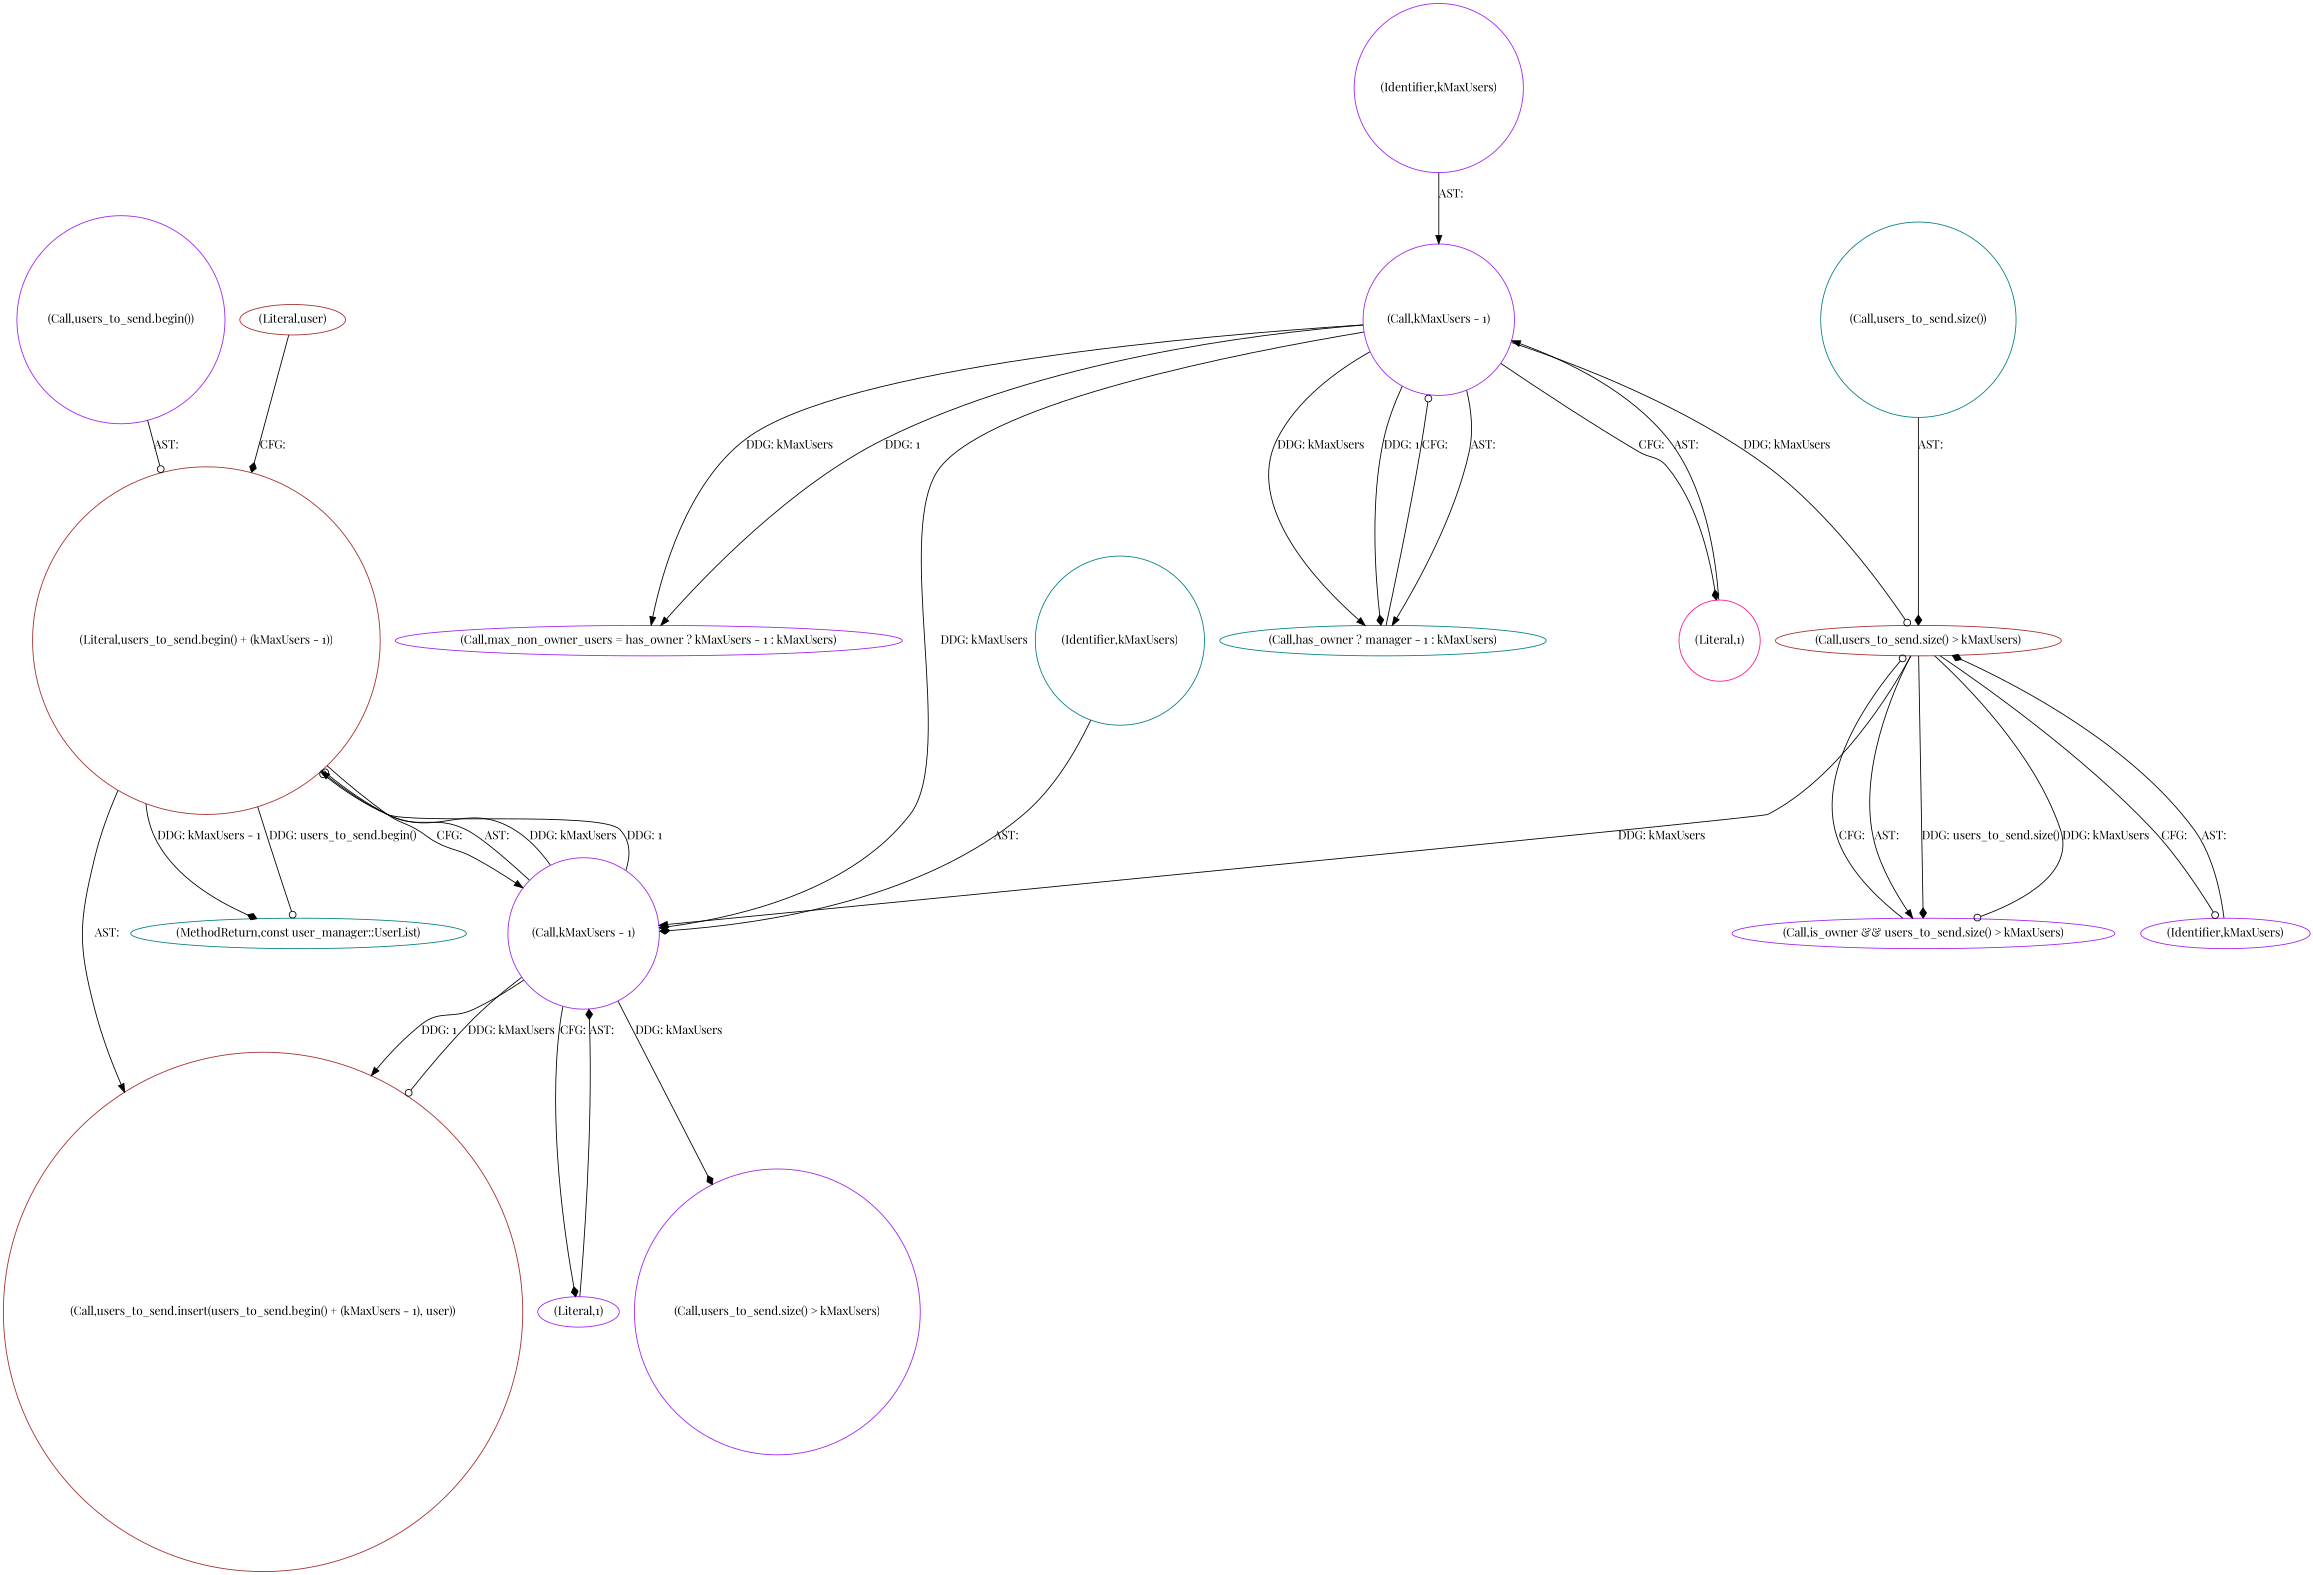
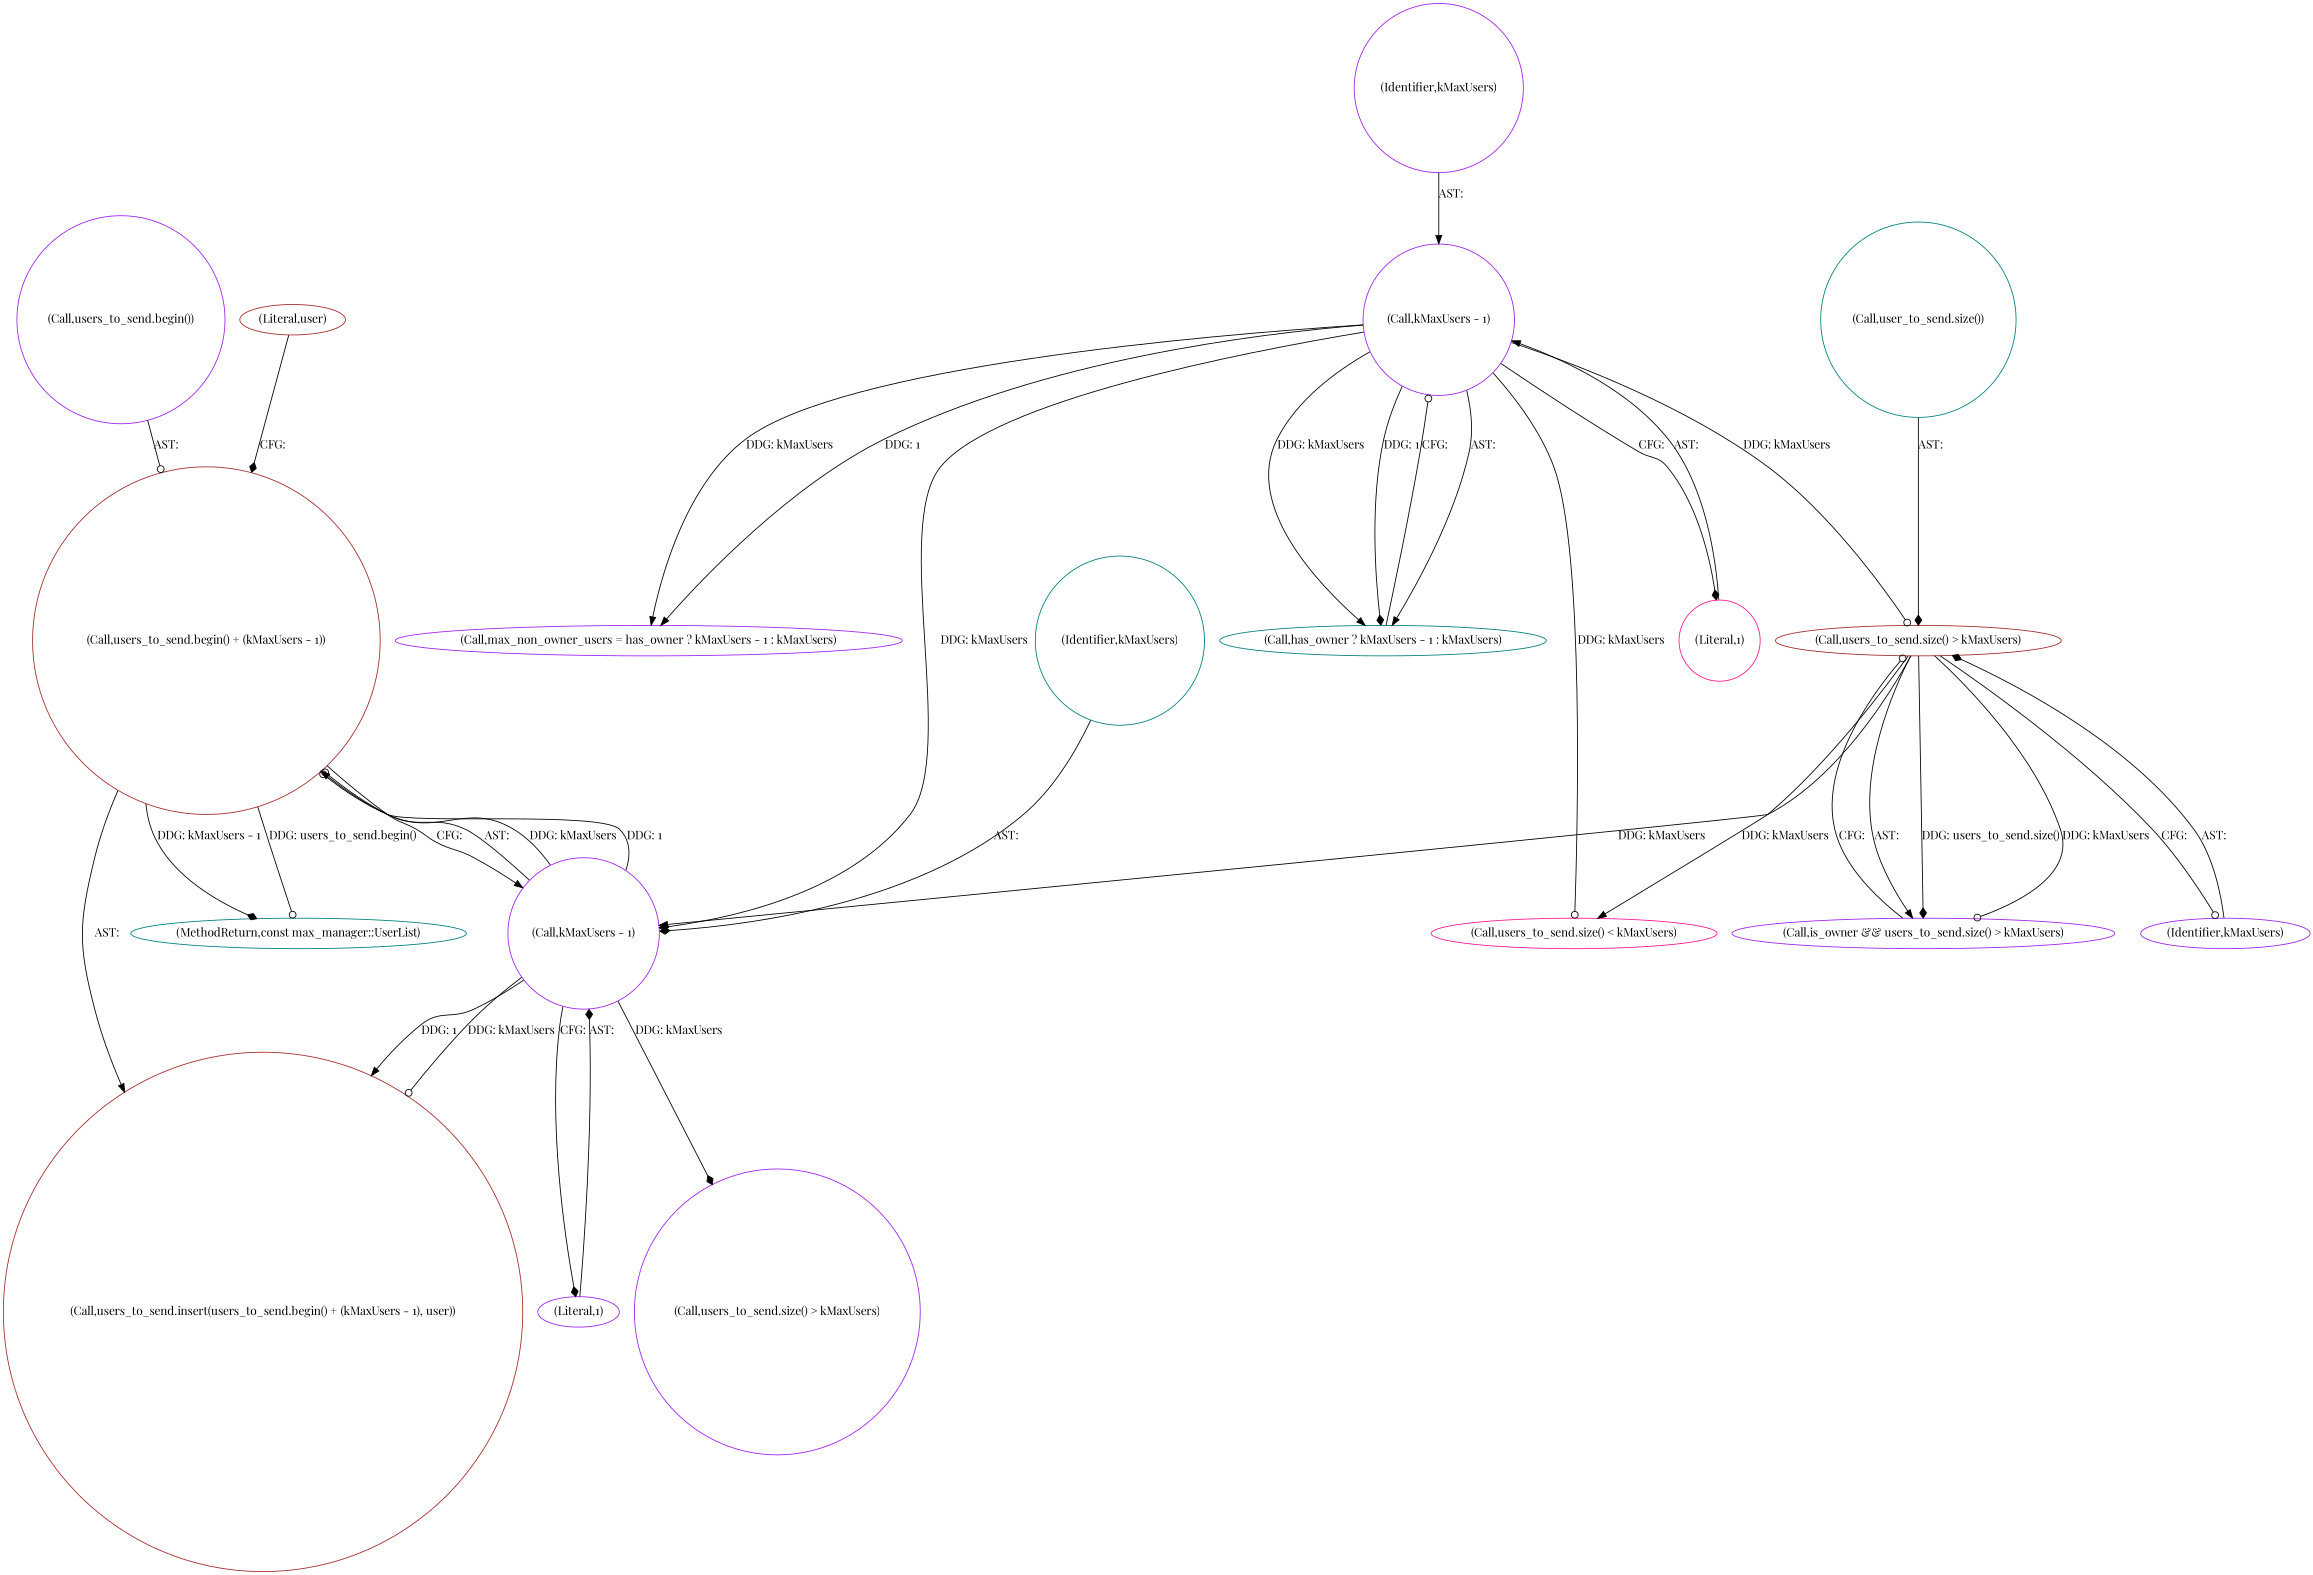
(1918, 320) -> (1918, 320)
(206, 641) -> (206, 641)
(1383, 641) -> (1383, 641)
(299, 933) -> (299, 933)
none -> (1574, 933)
